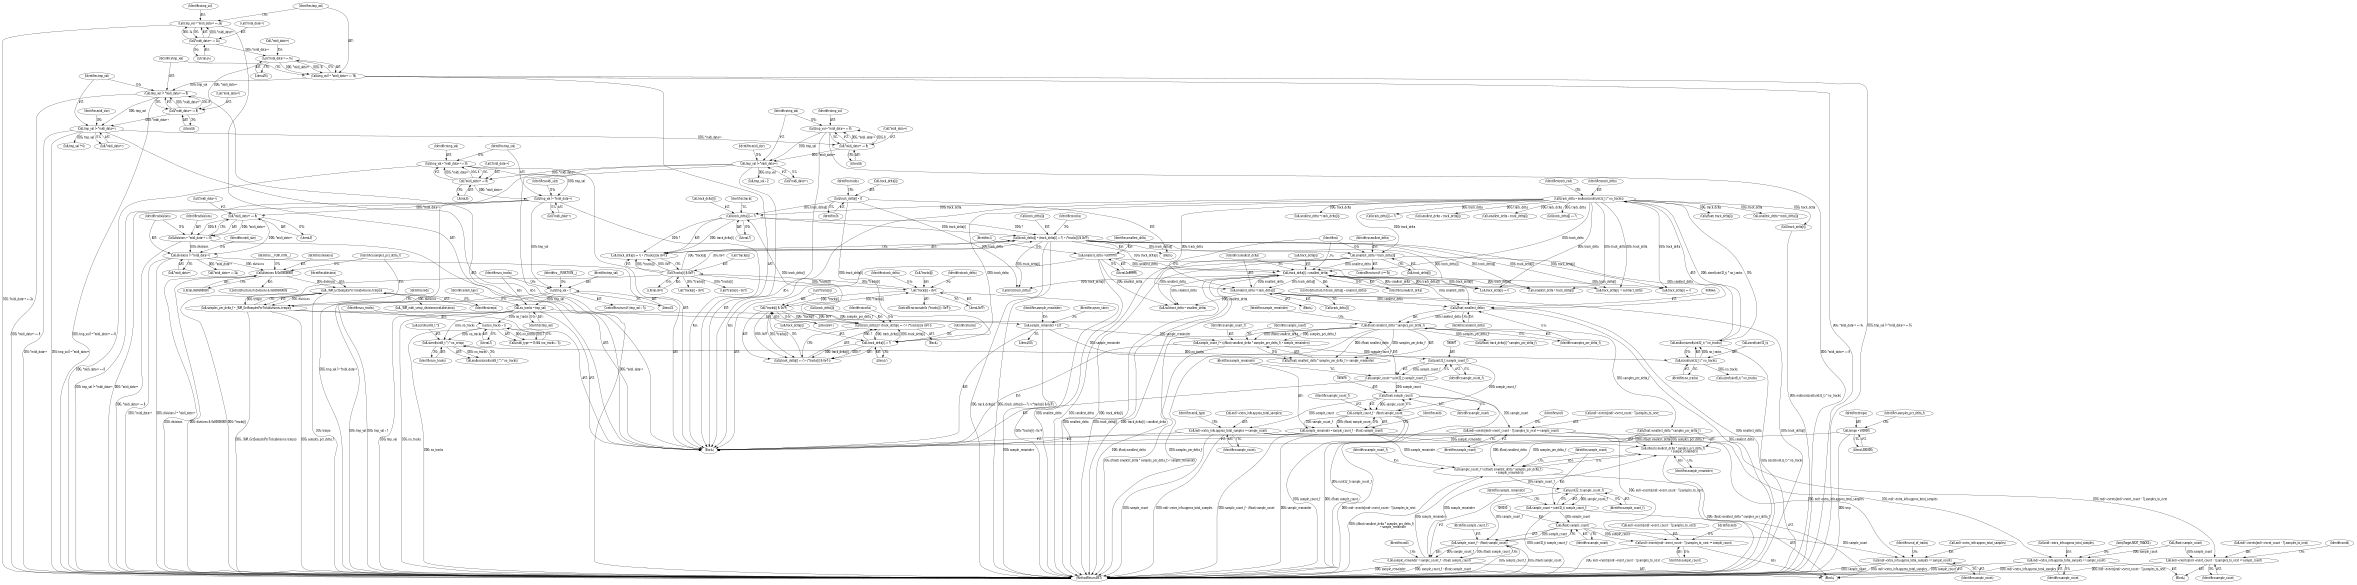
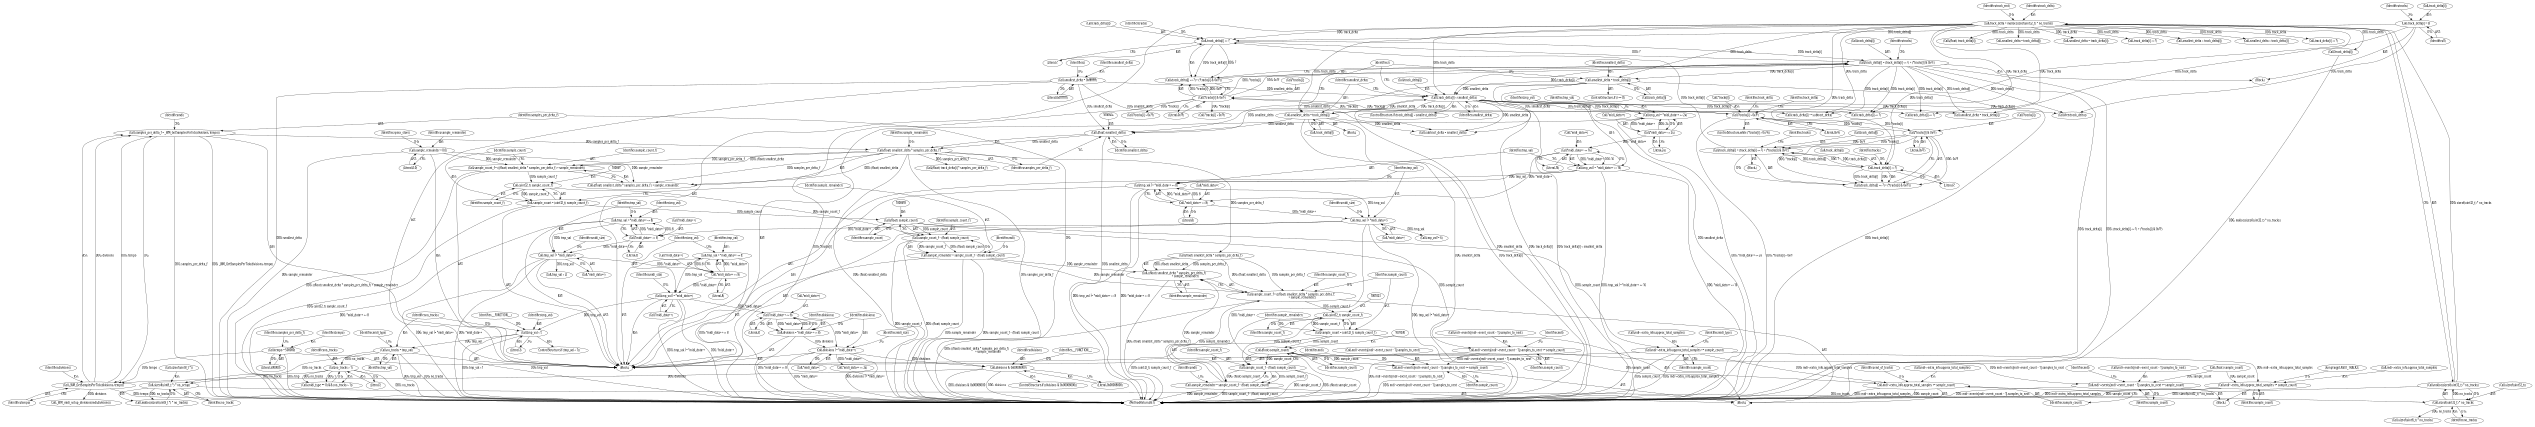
none -> (1376, 296)
(773, 319) -> (411, 159)
none -> (187, 357)
